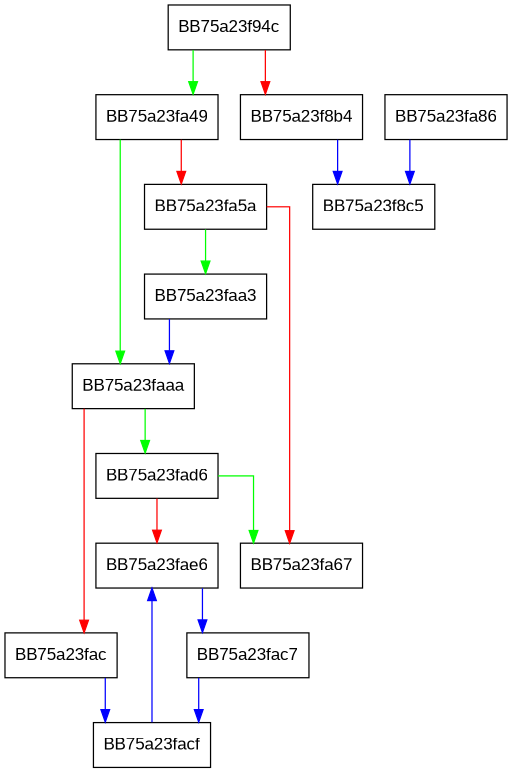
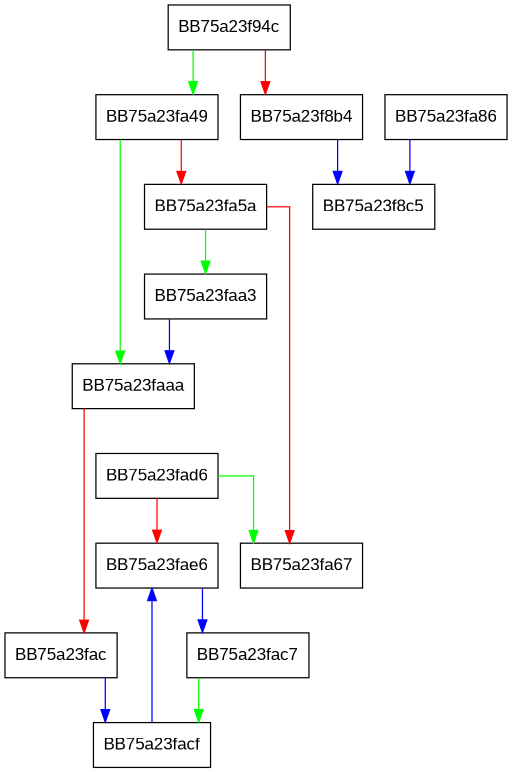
(145, 425) -> none
(199, 694) -> (199, 694)
